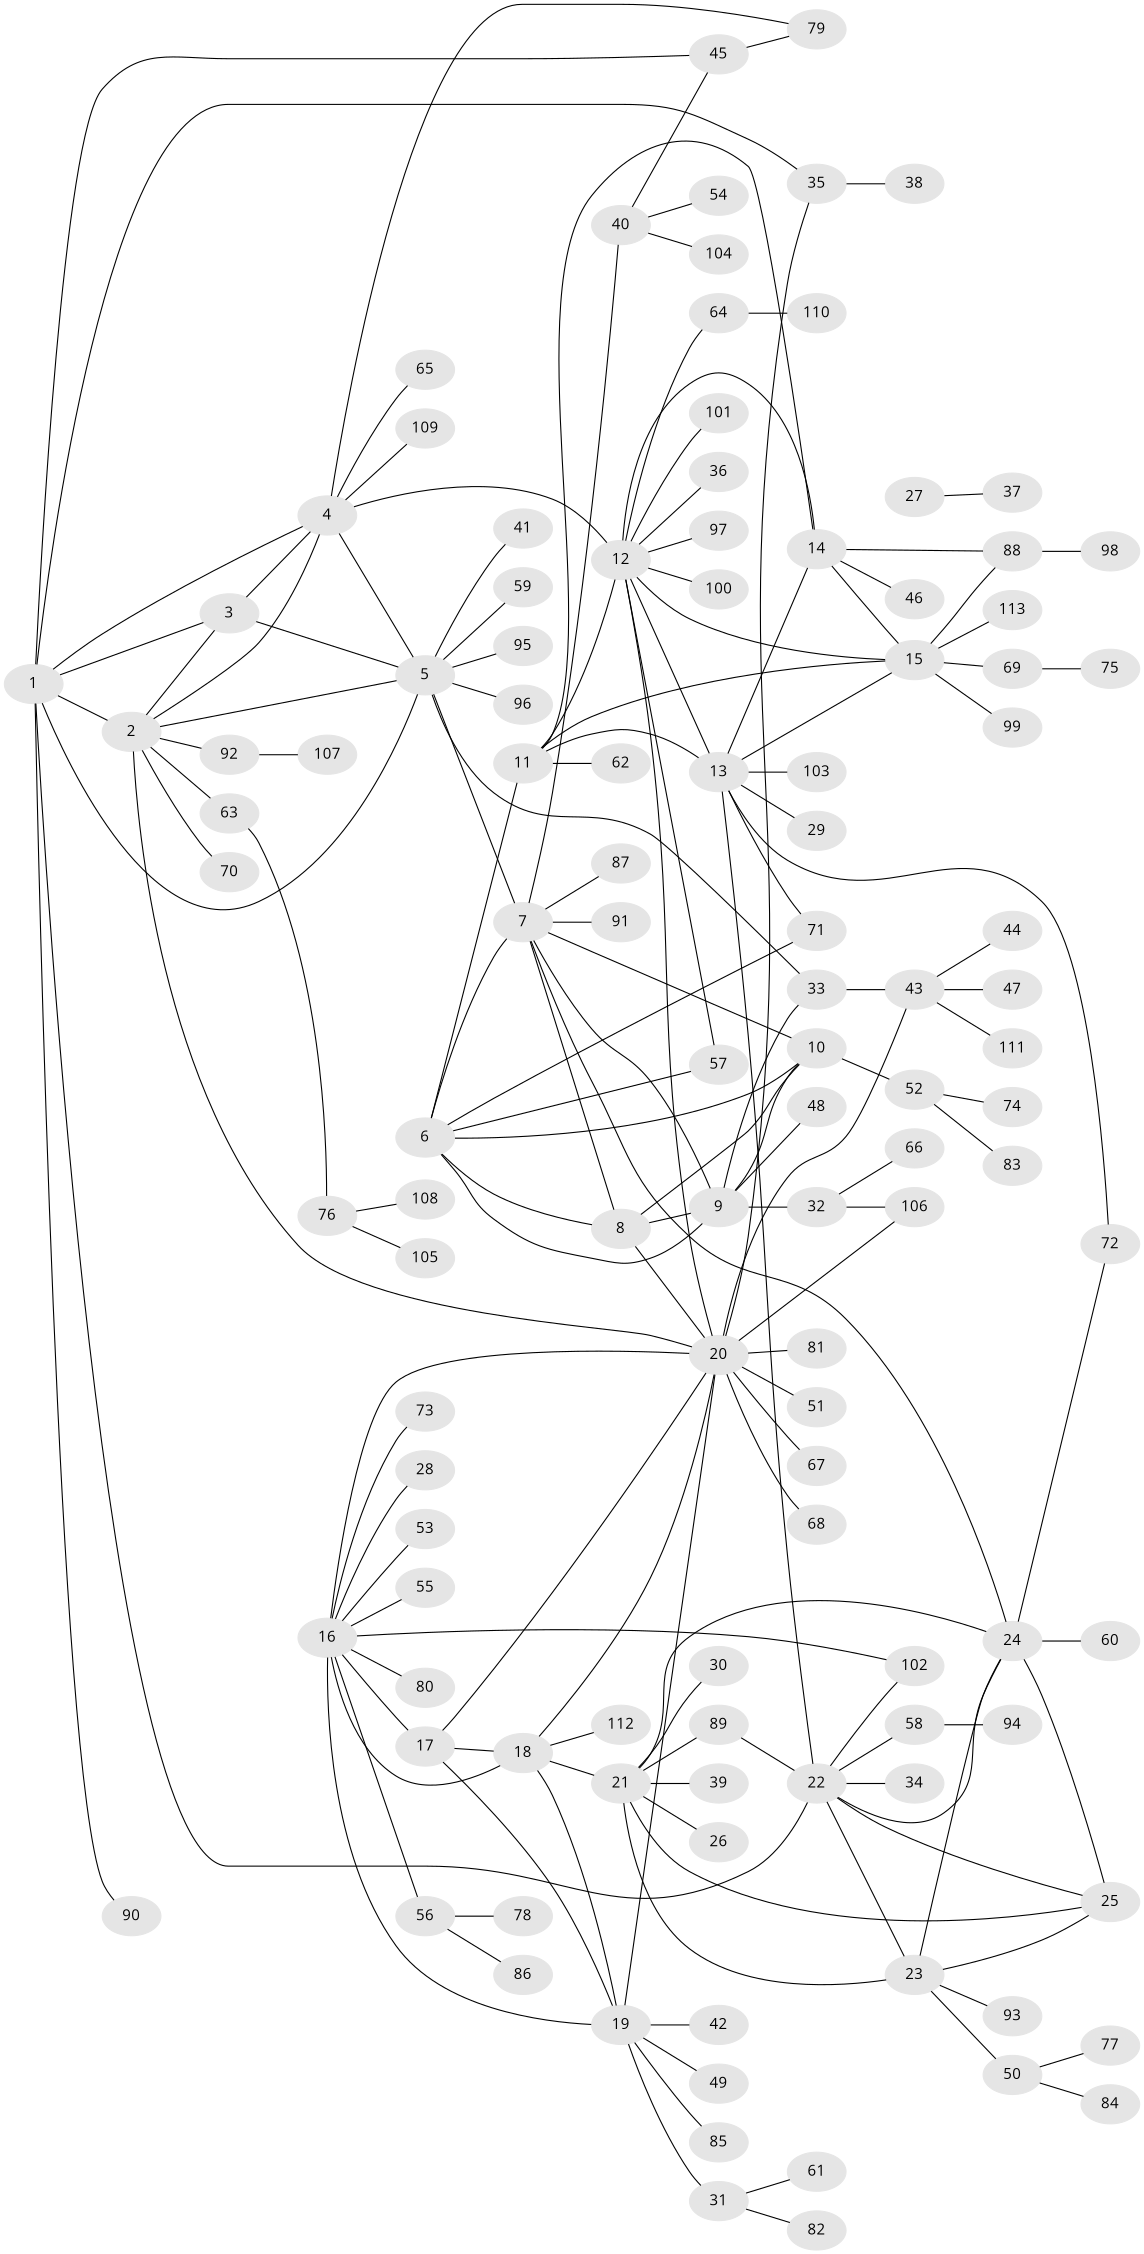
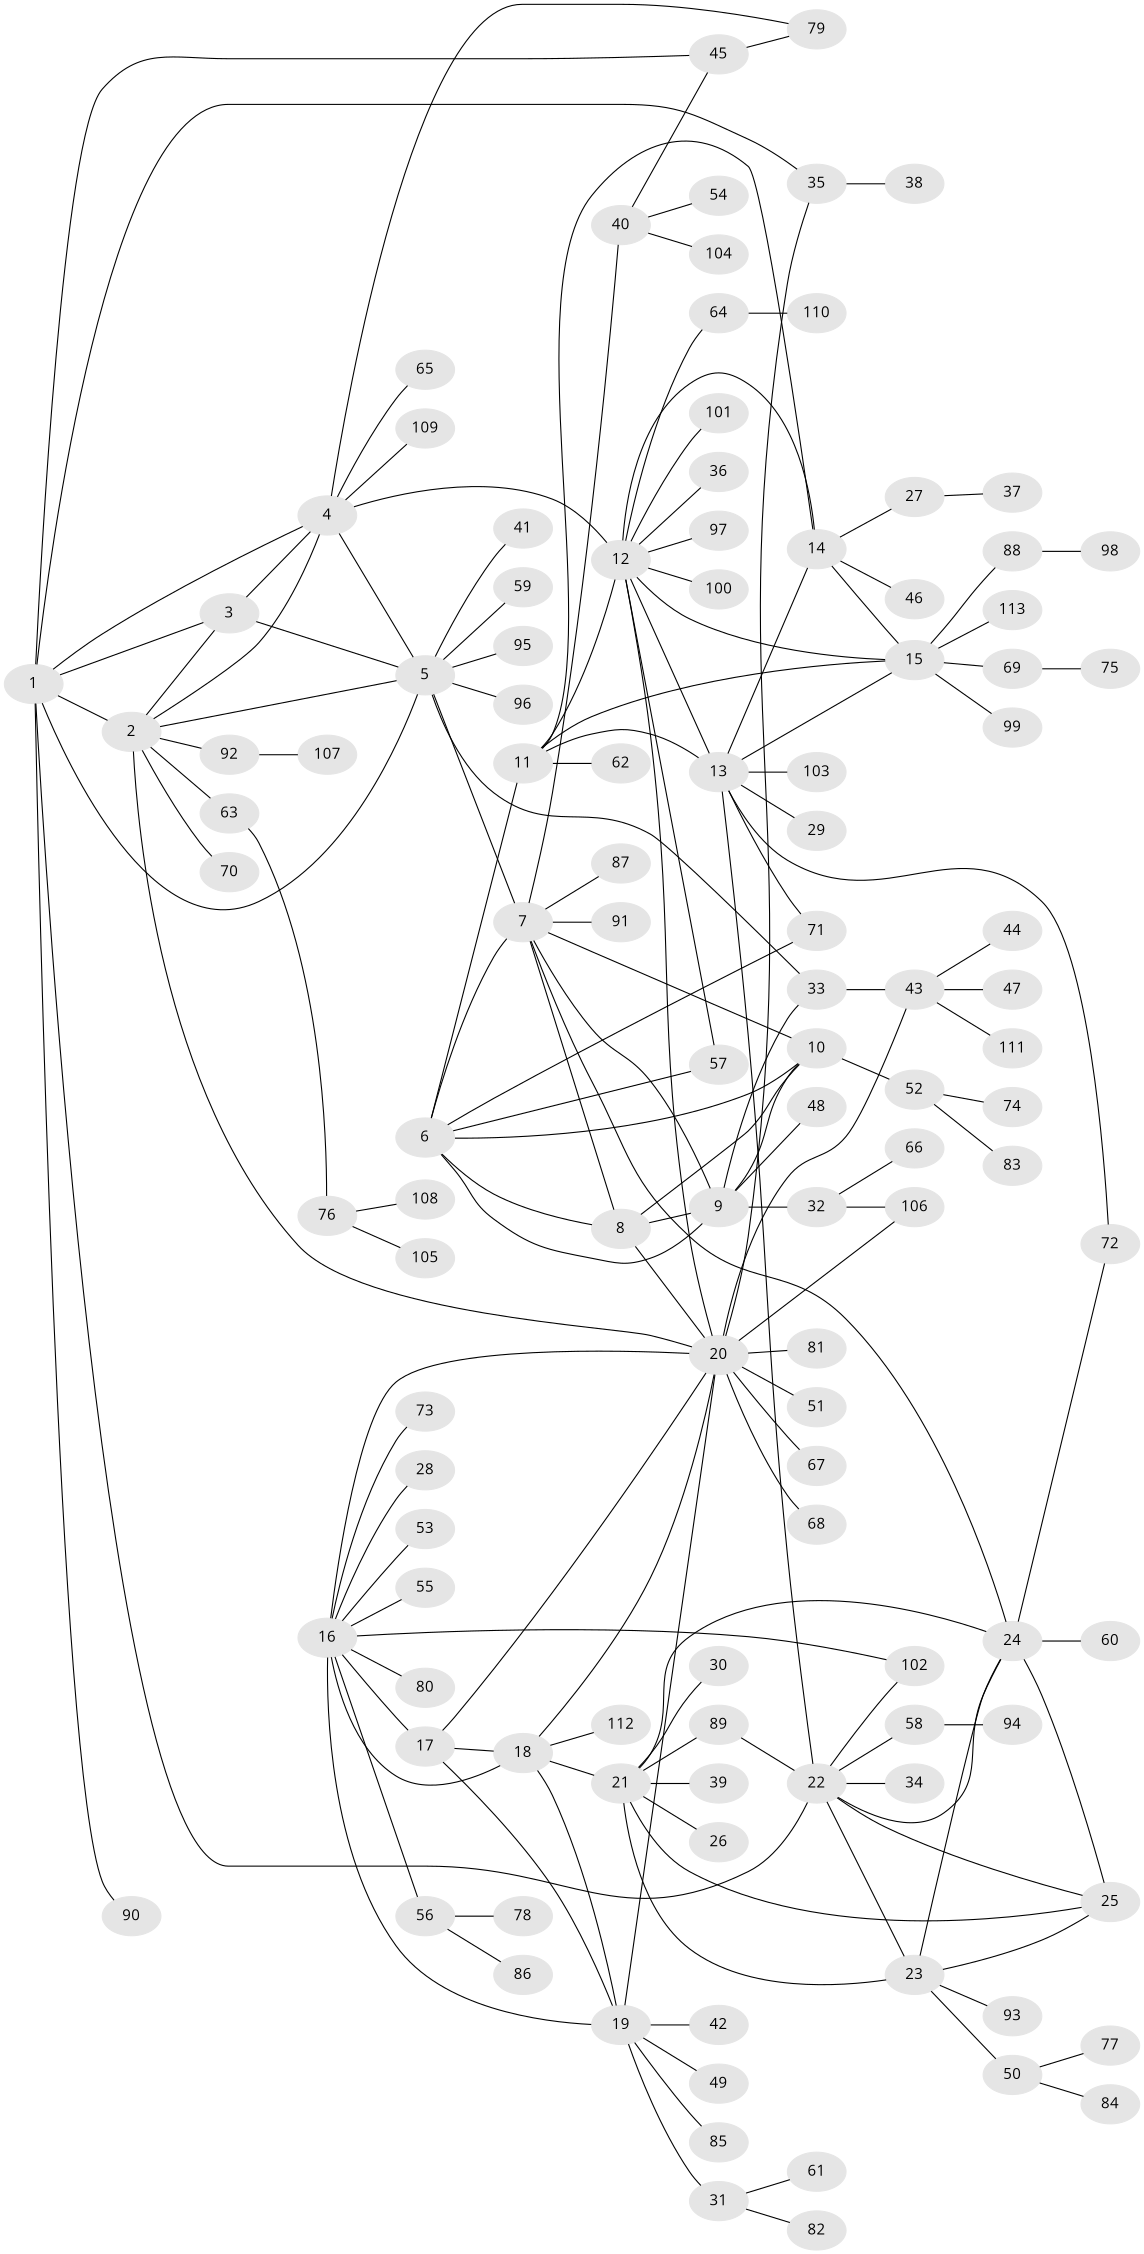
(915, 550) -> (866, 523)
